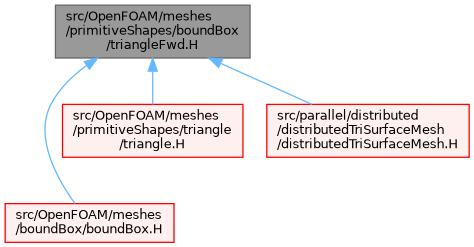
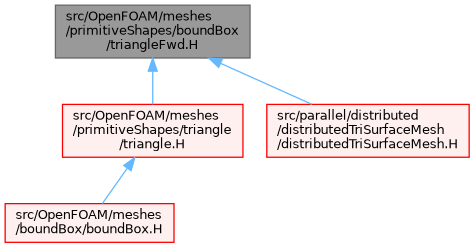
(45, 130) -> (115, 186)
